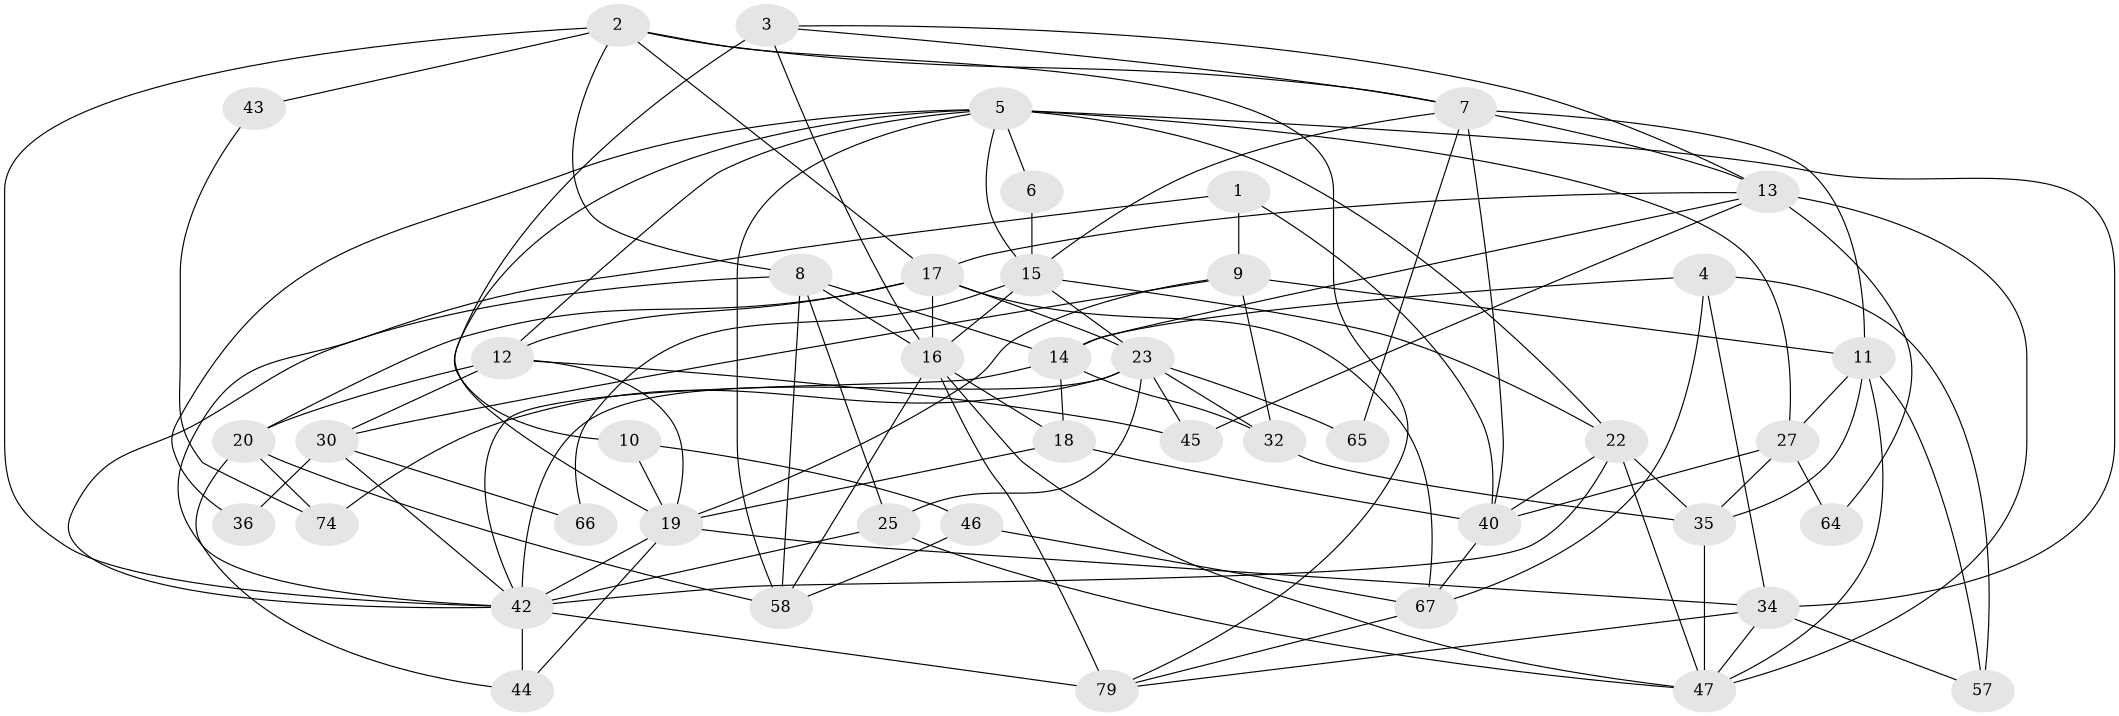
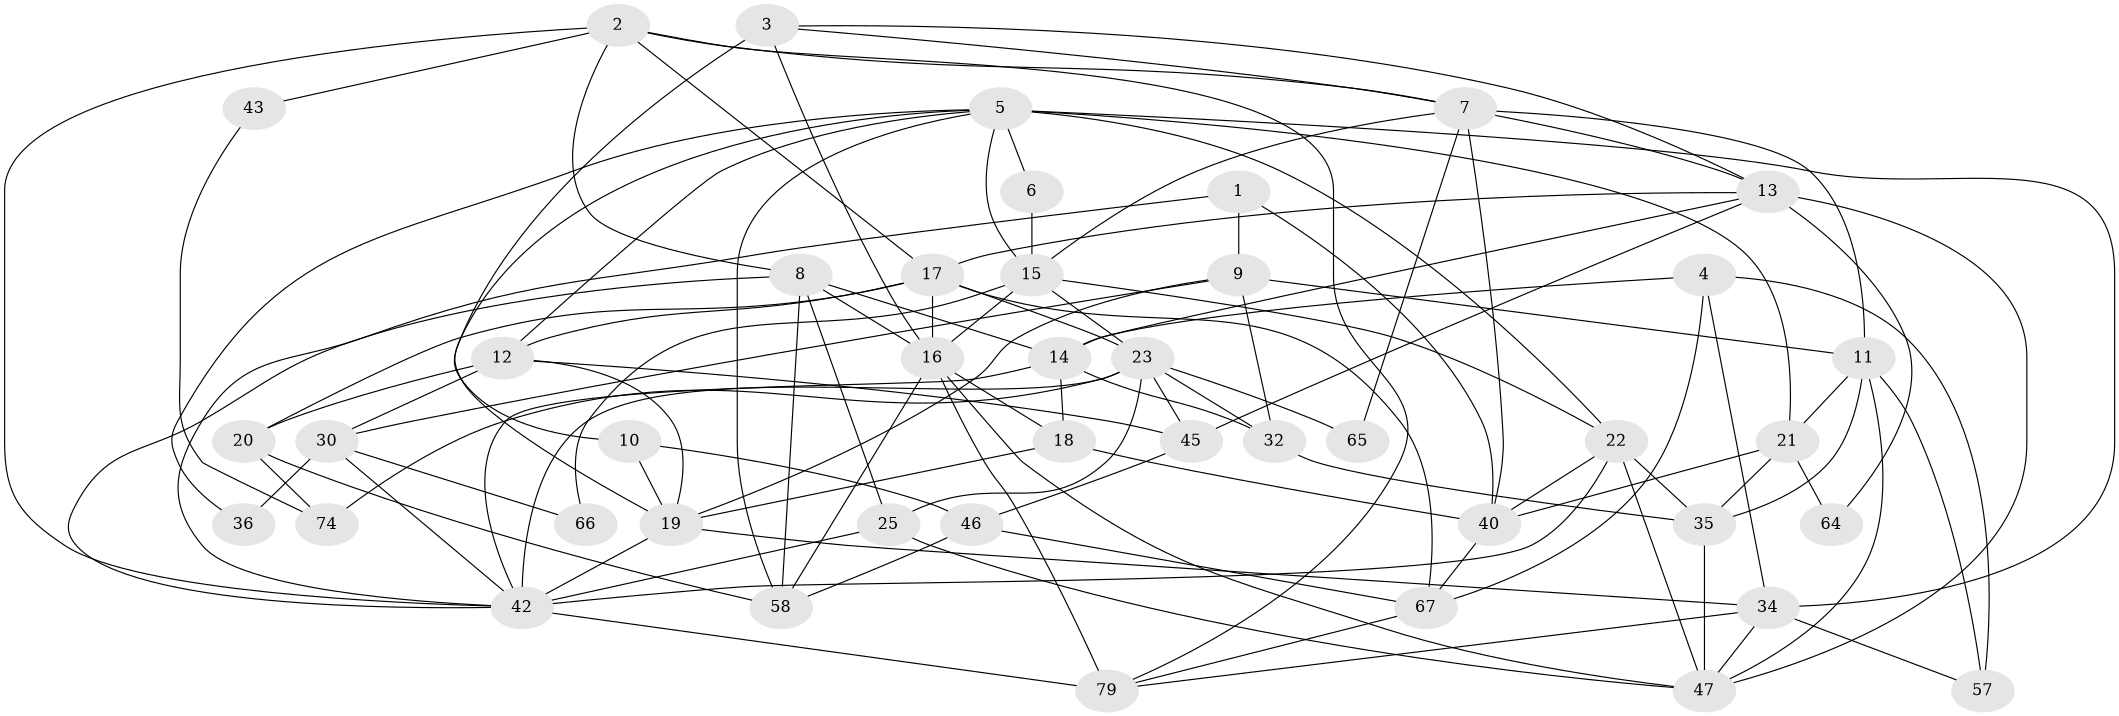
(1788, 441) -> (1788, 441)
none -> (1091, 482)
(522, 691) -> none
